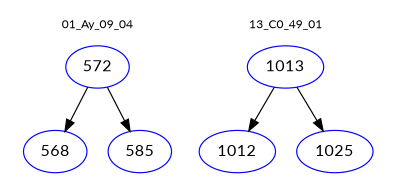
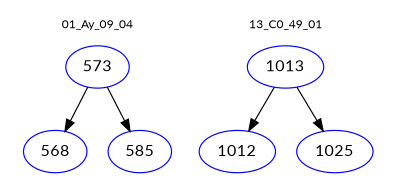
(98, 67) -> (98, 67)
